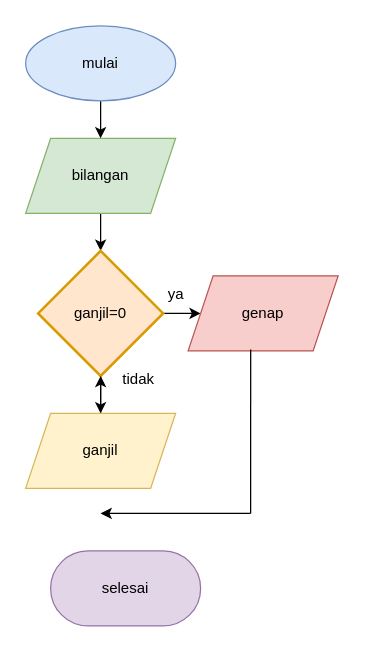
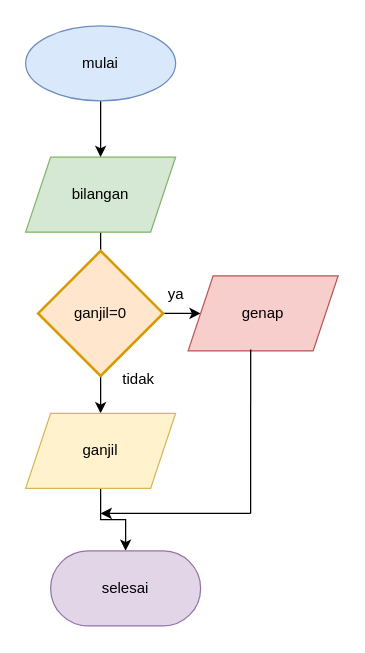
(101, 176) -> (101, 194)
(101, 411) -> (109, 519)
